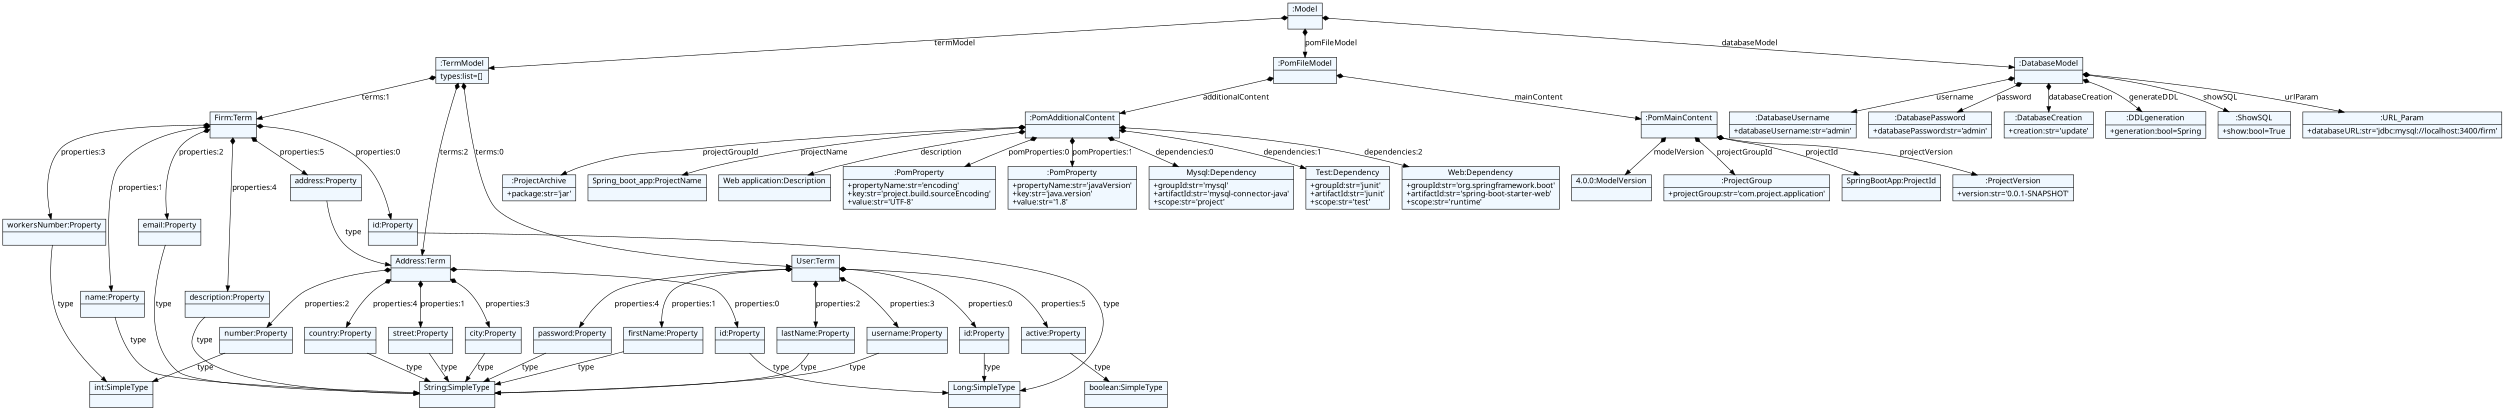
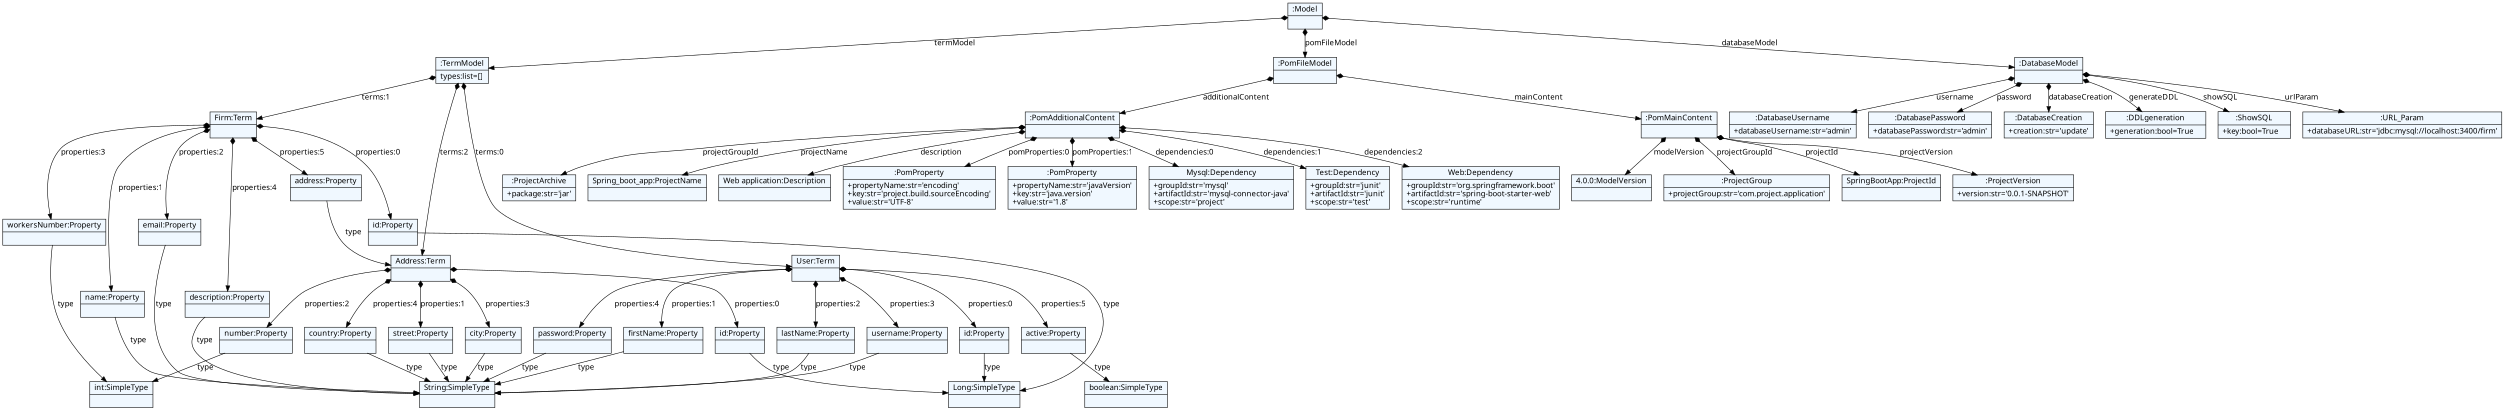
(2156, 131) -> (2152, 131)
(2254, 131) -> (2251, 131)
